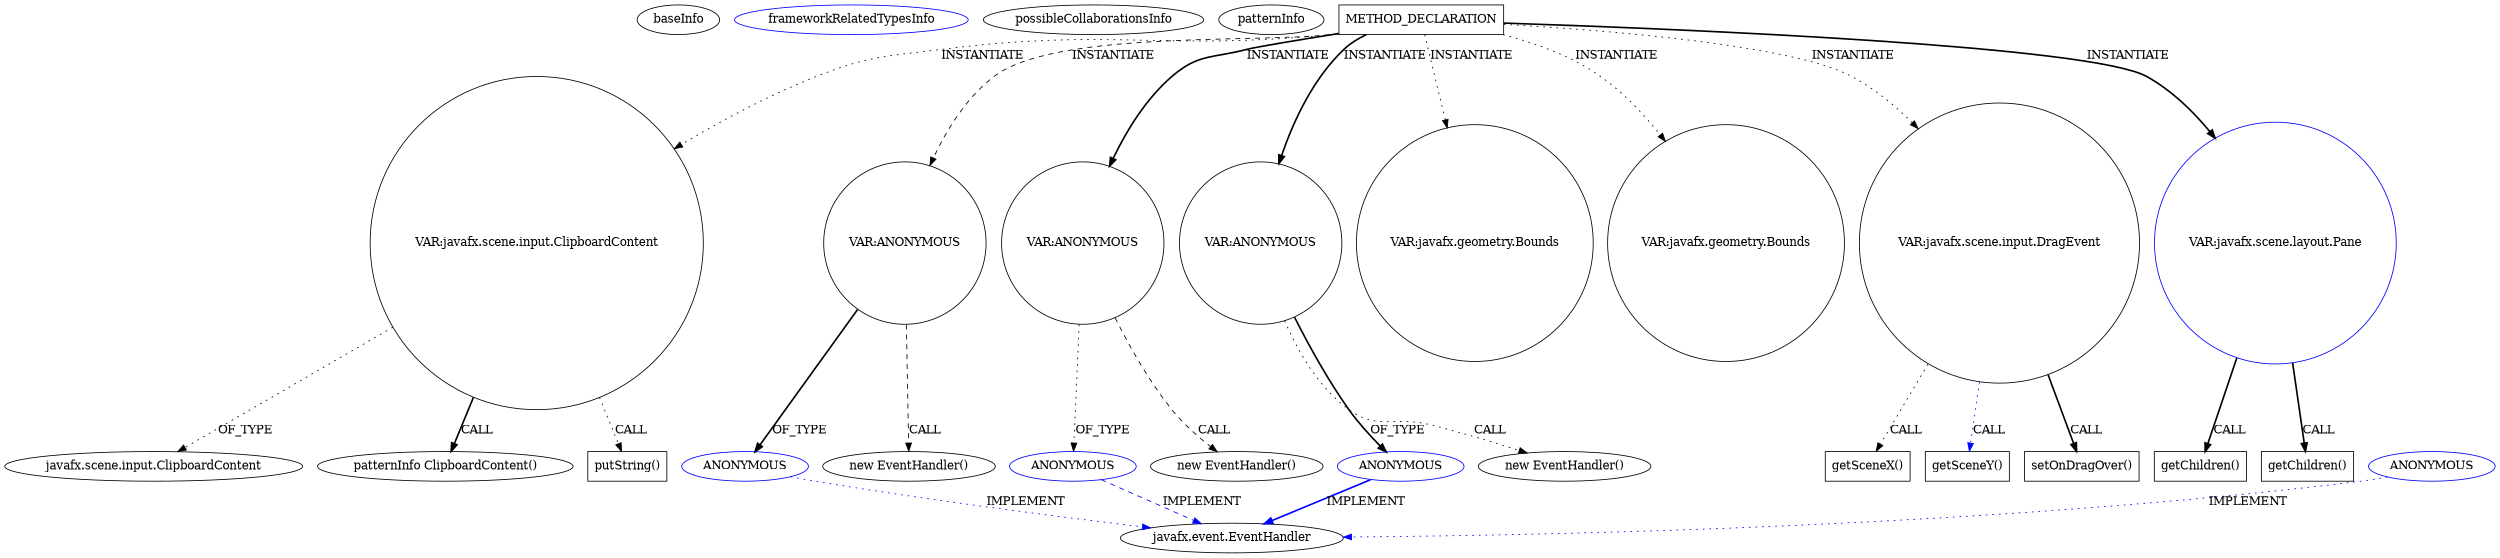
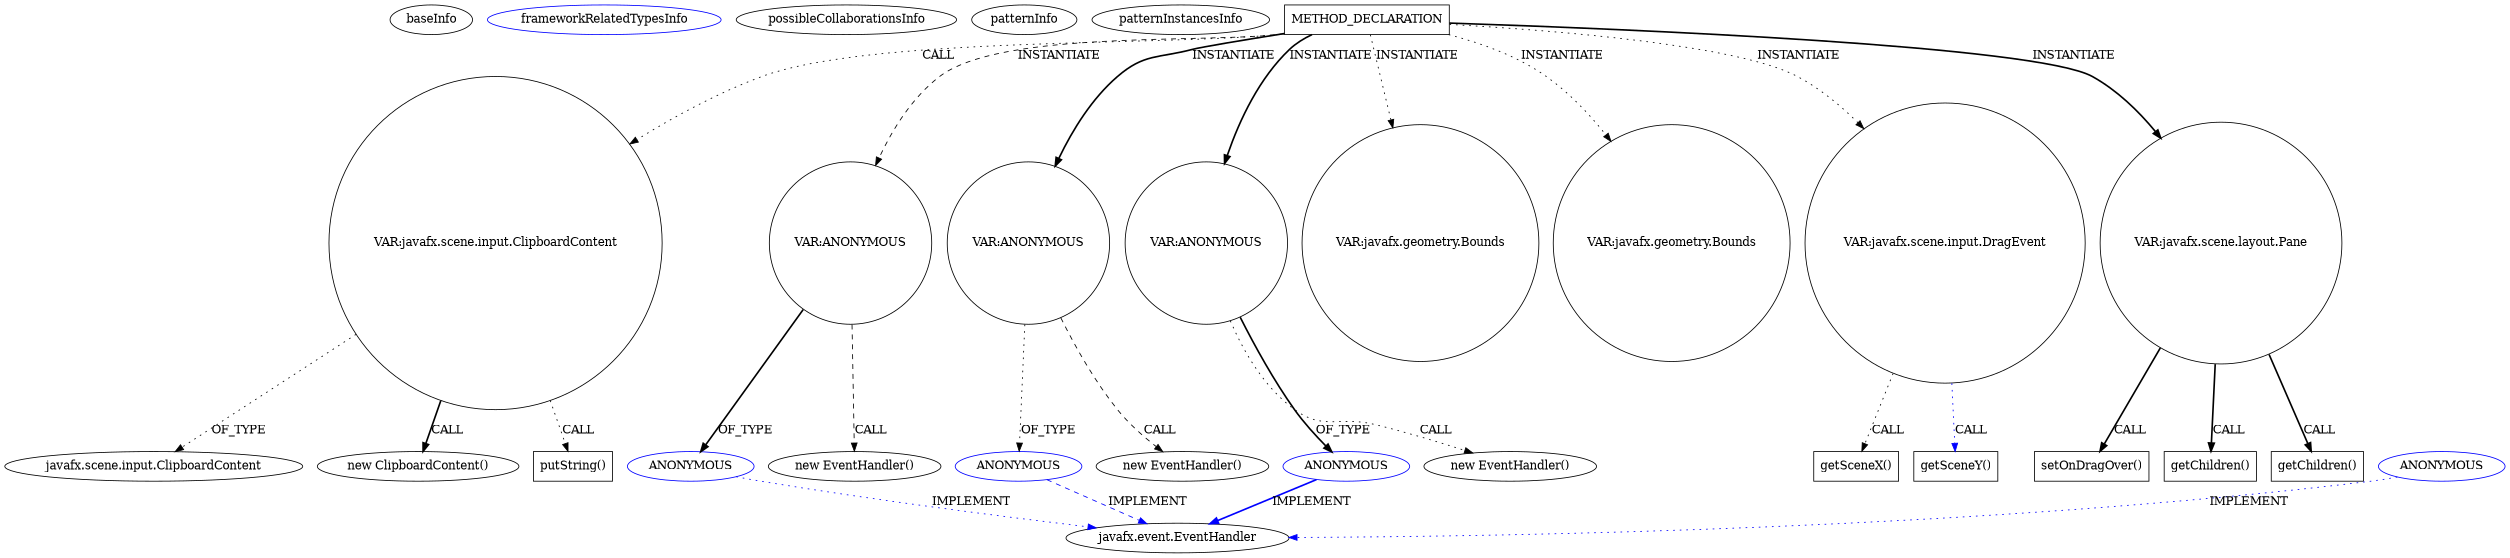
none -> (1181, 20)
(982, 56) -> (938, 56)
(2275, 243) -> (2221, 243)
(2061, 409) -> (2132, 396)
(445, 466) -> (418, 466)
